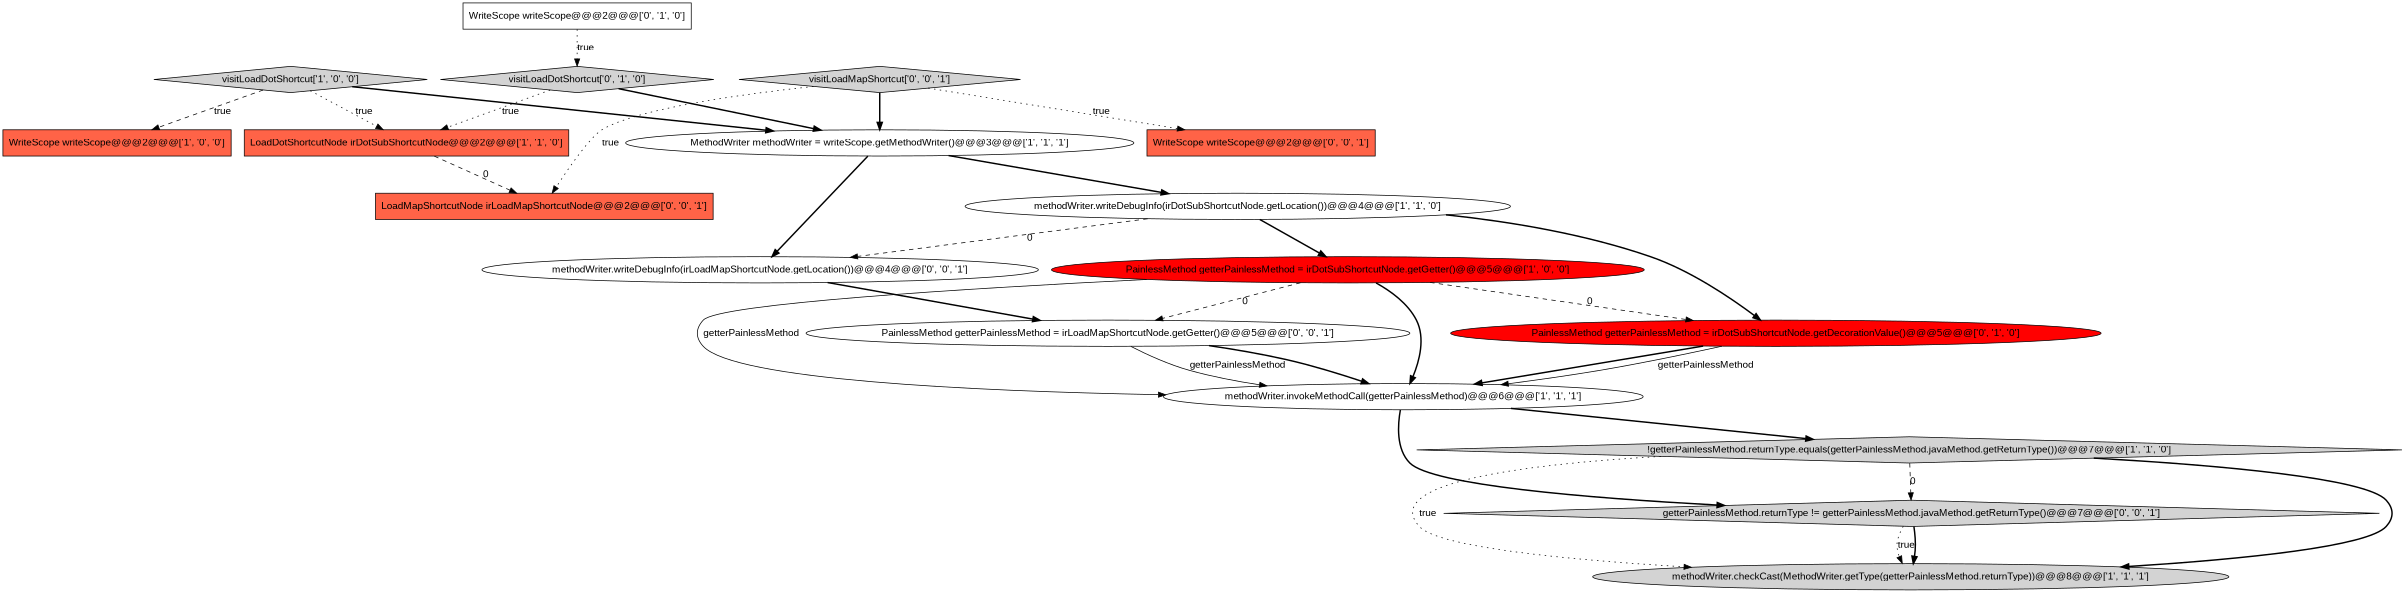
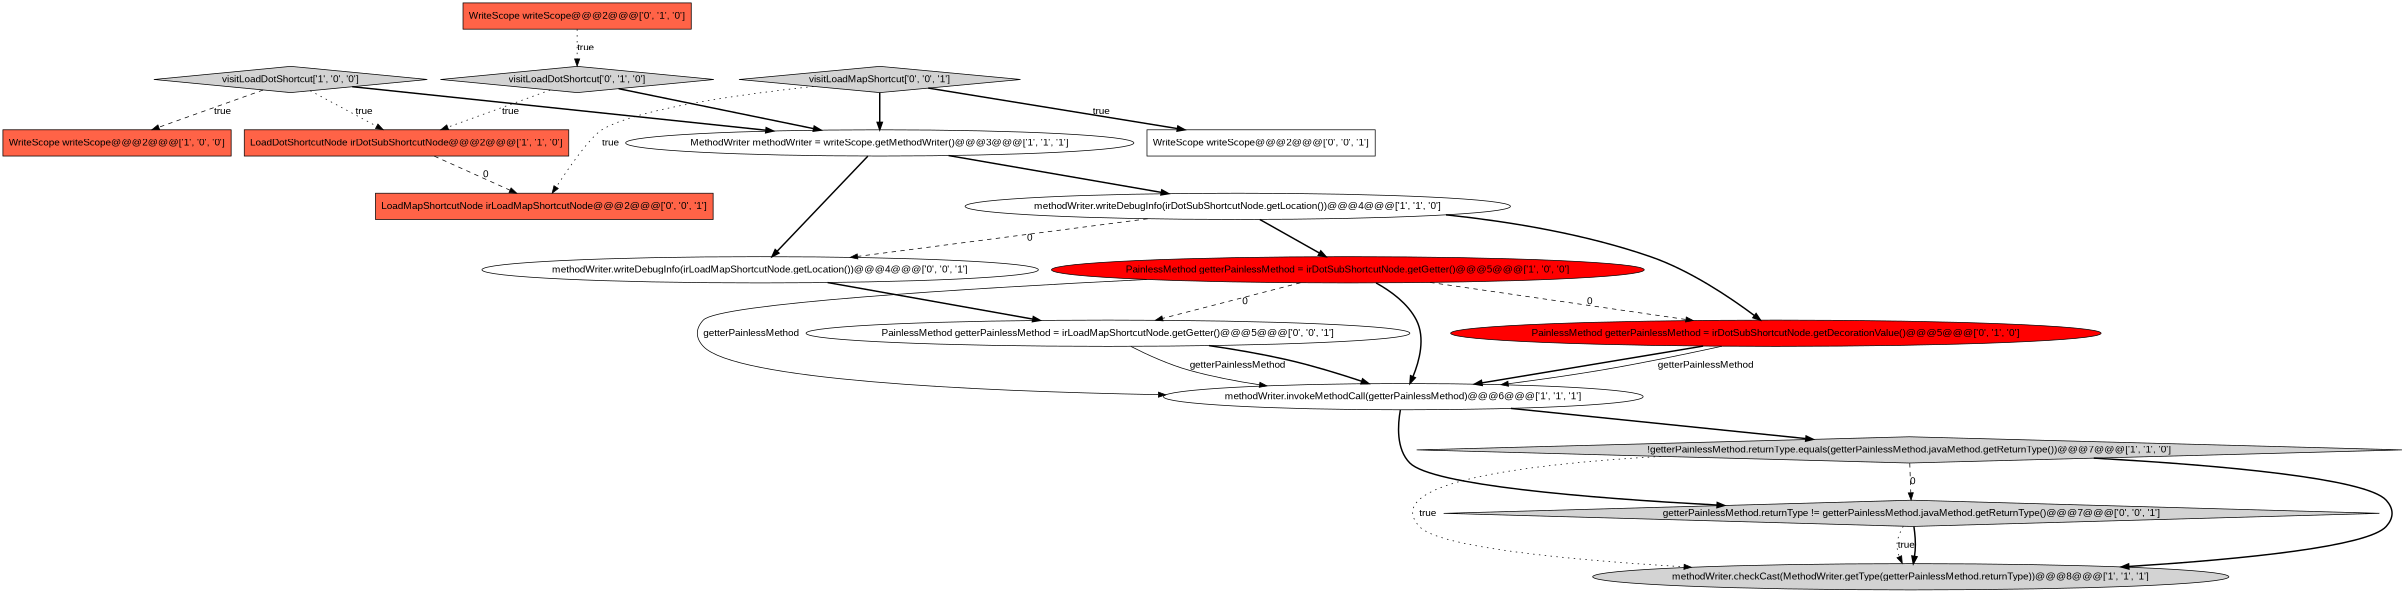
(577, 16) -> (577, 16)
(1053, 108) -> (1053, 108)
(1261, 143) -> (1261, 143)
